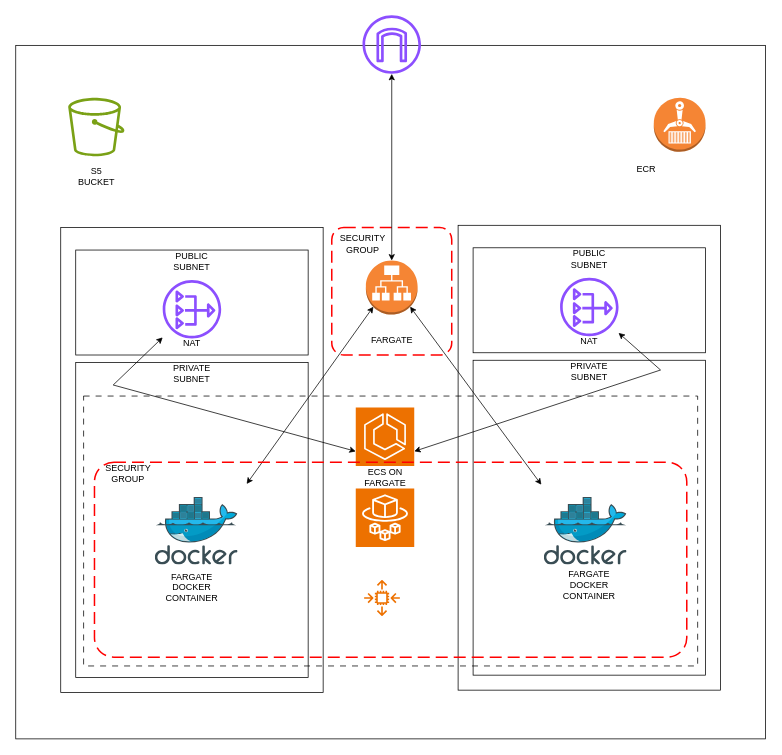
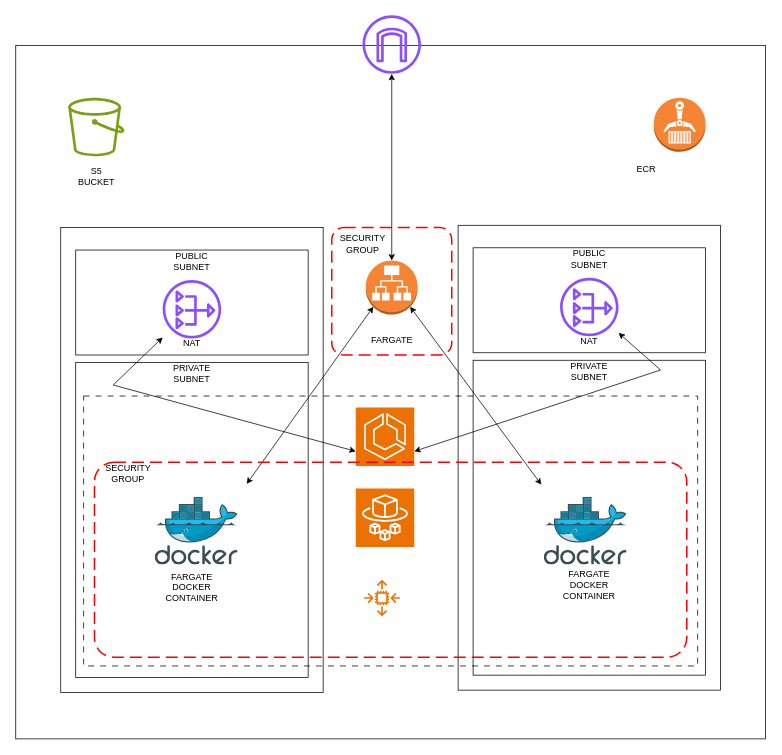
(385, 477) -> none
